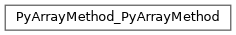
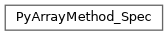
(118, 18) -> (84, 18)
